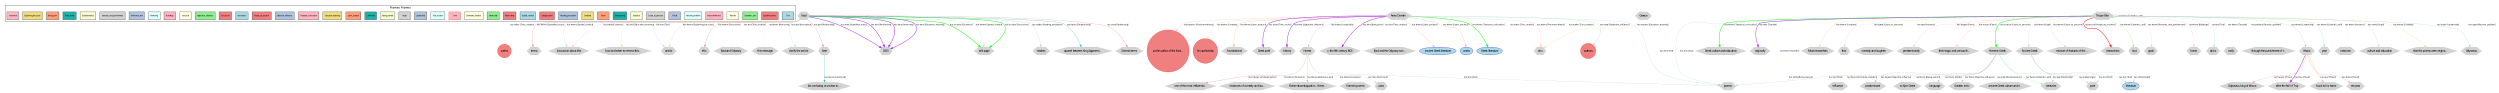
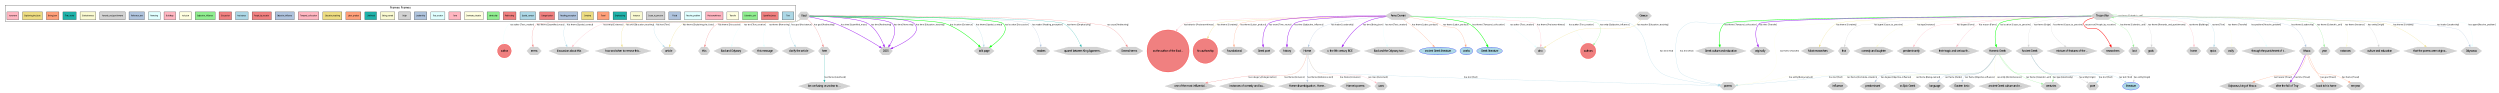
(455, 16) -> (455, 16)
